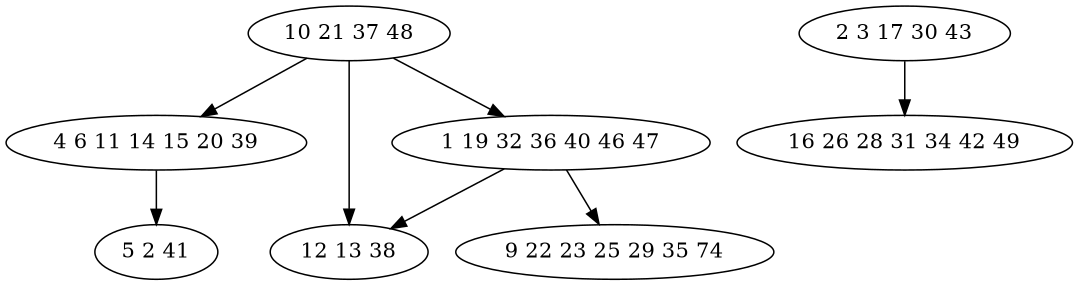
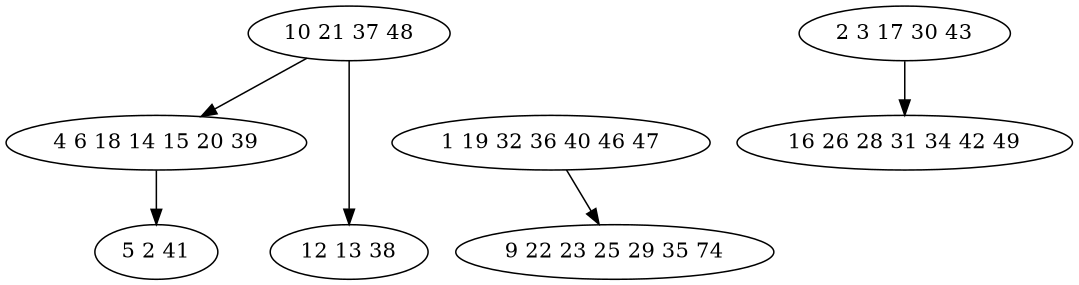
(442, 84) -> none
(156, 143) -> (156, 143)
(454, 195) -> none
